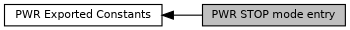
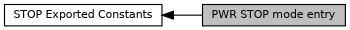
(83, 15) -> (83, 15)
